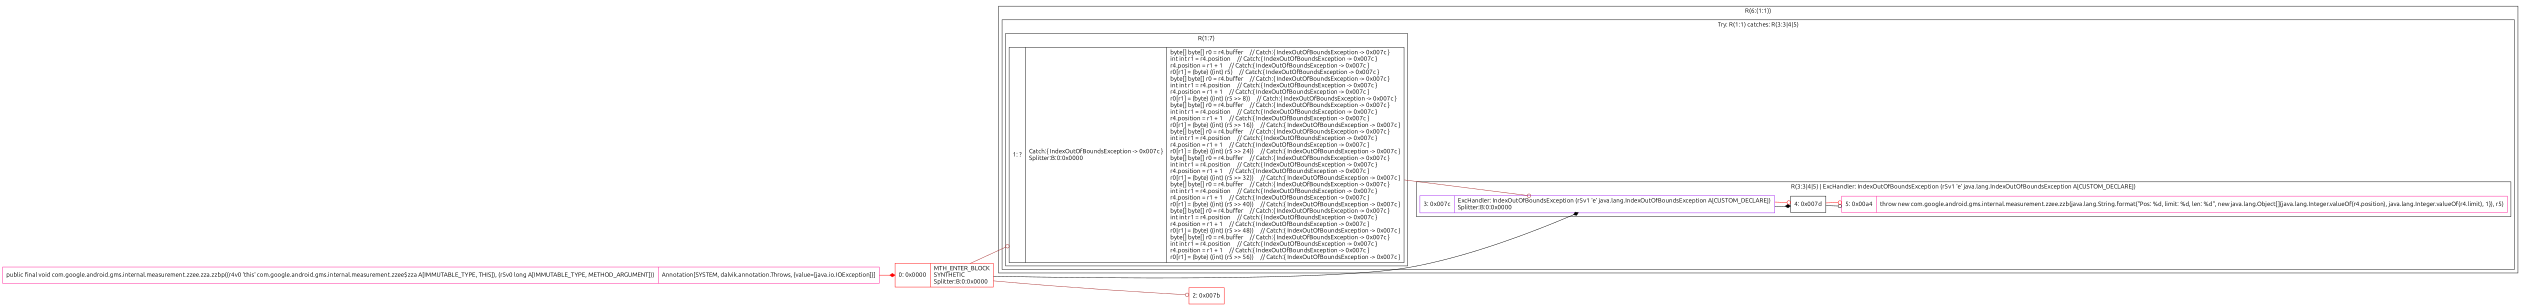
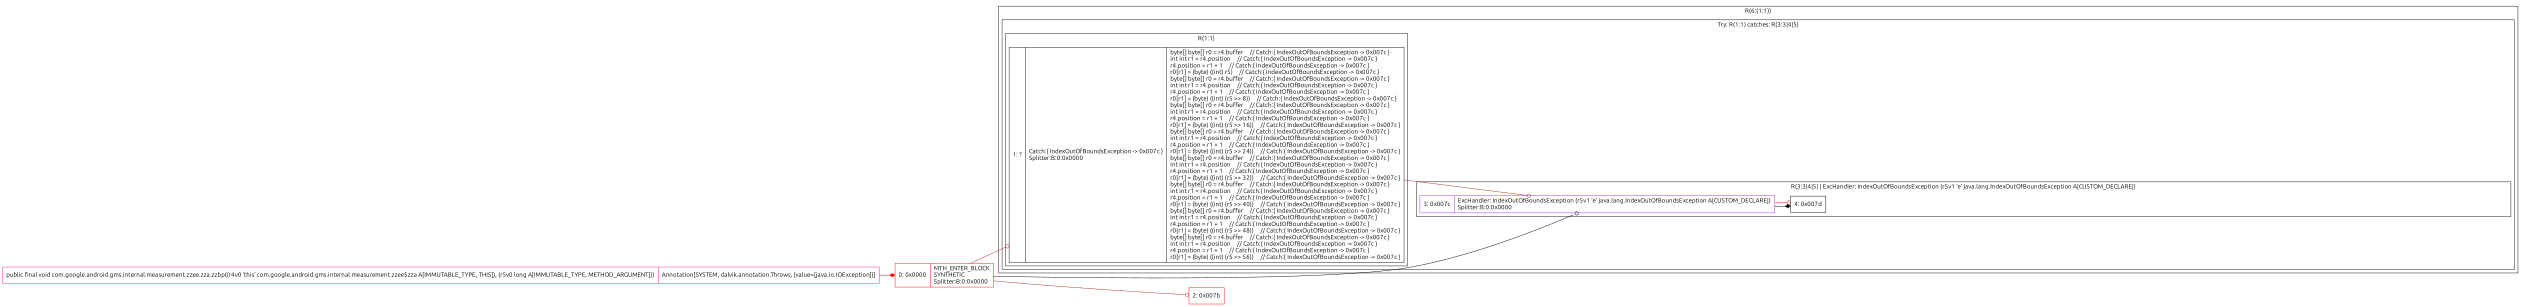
(1207, 39) -> (1207, 39)
(2175, 204) -> none
(1288, 276) -> (1288, 276)
